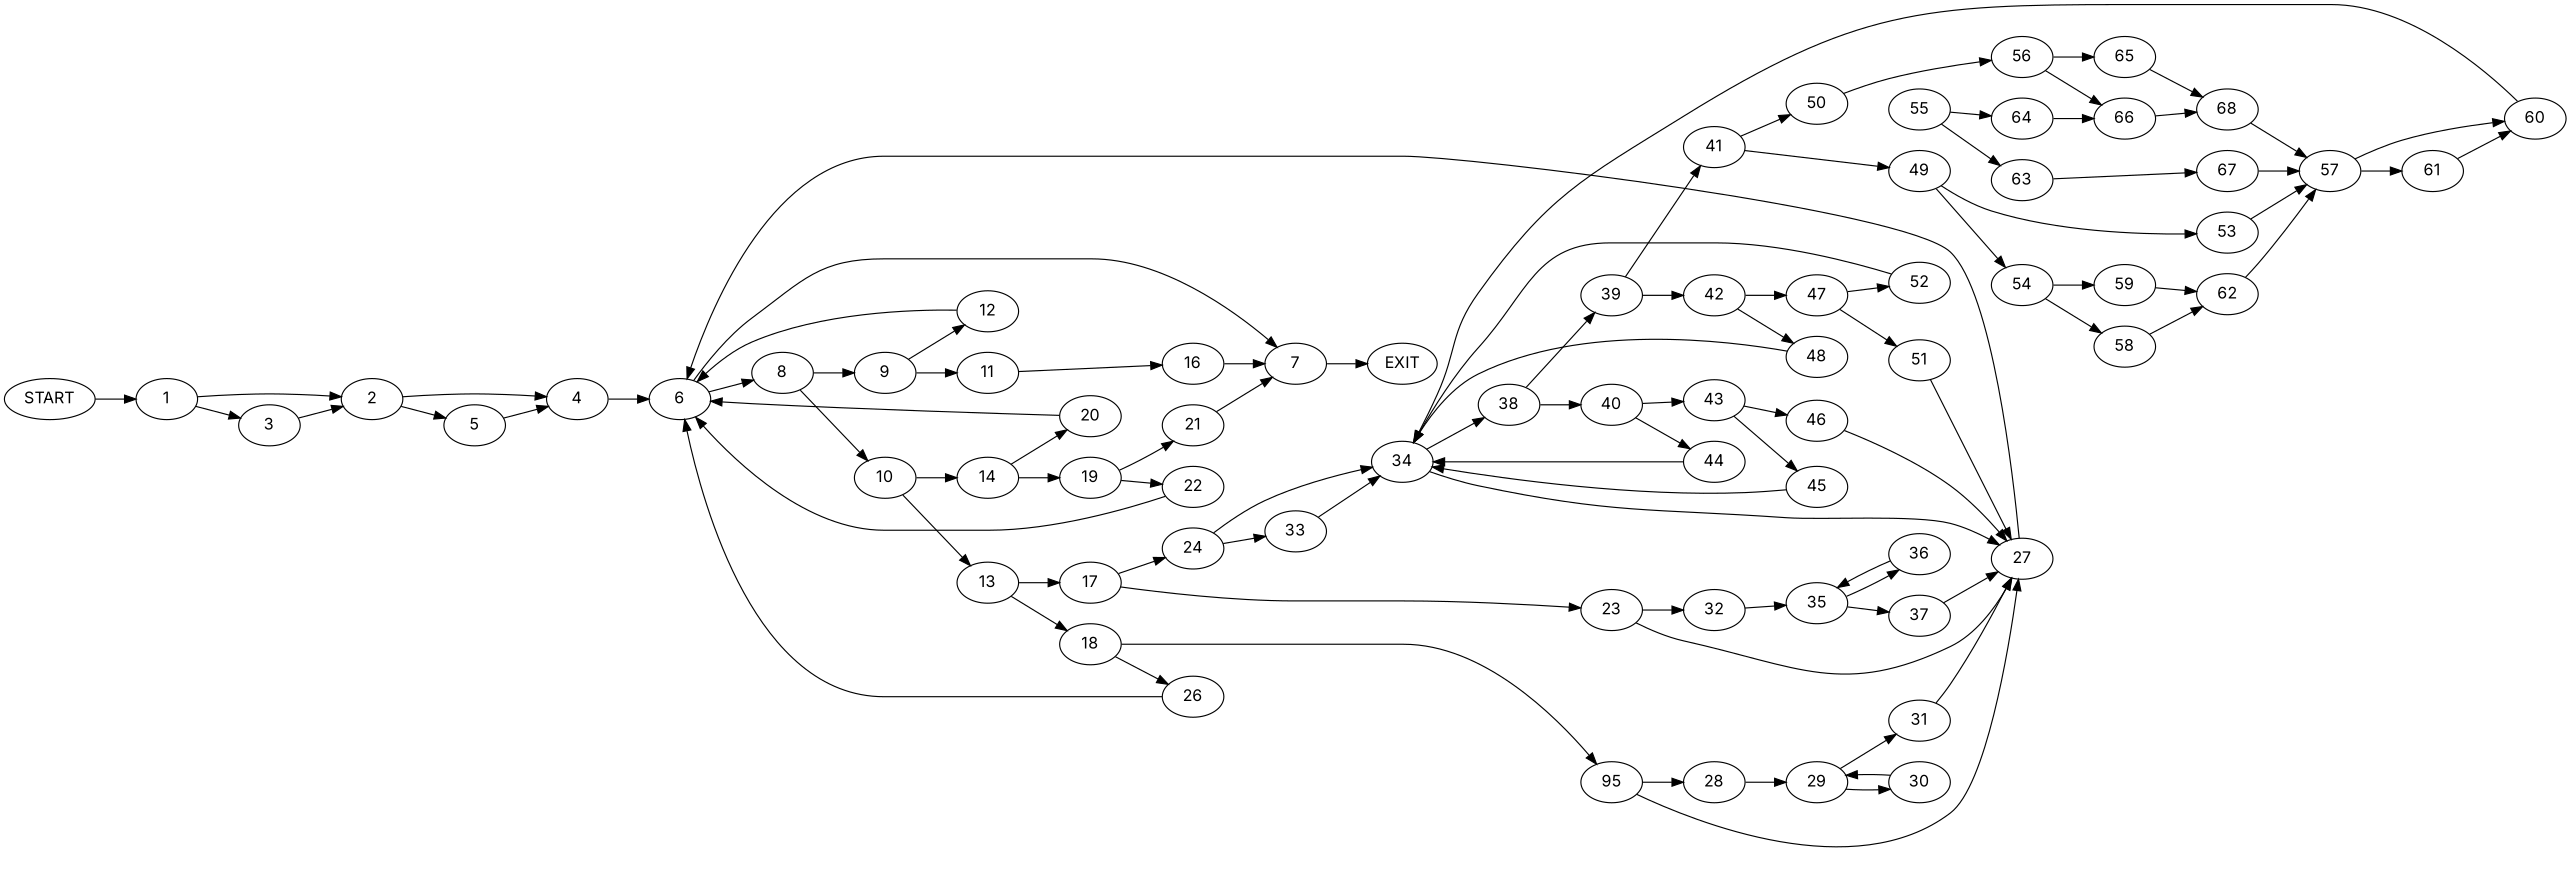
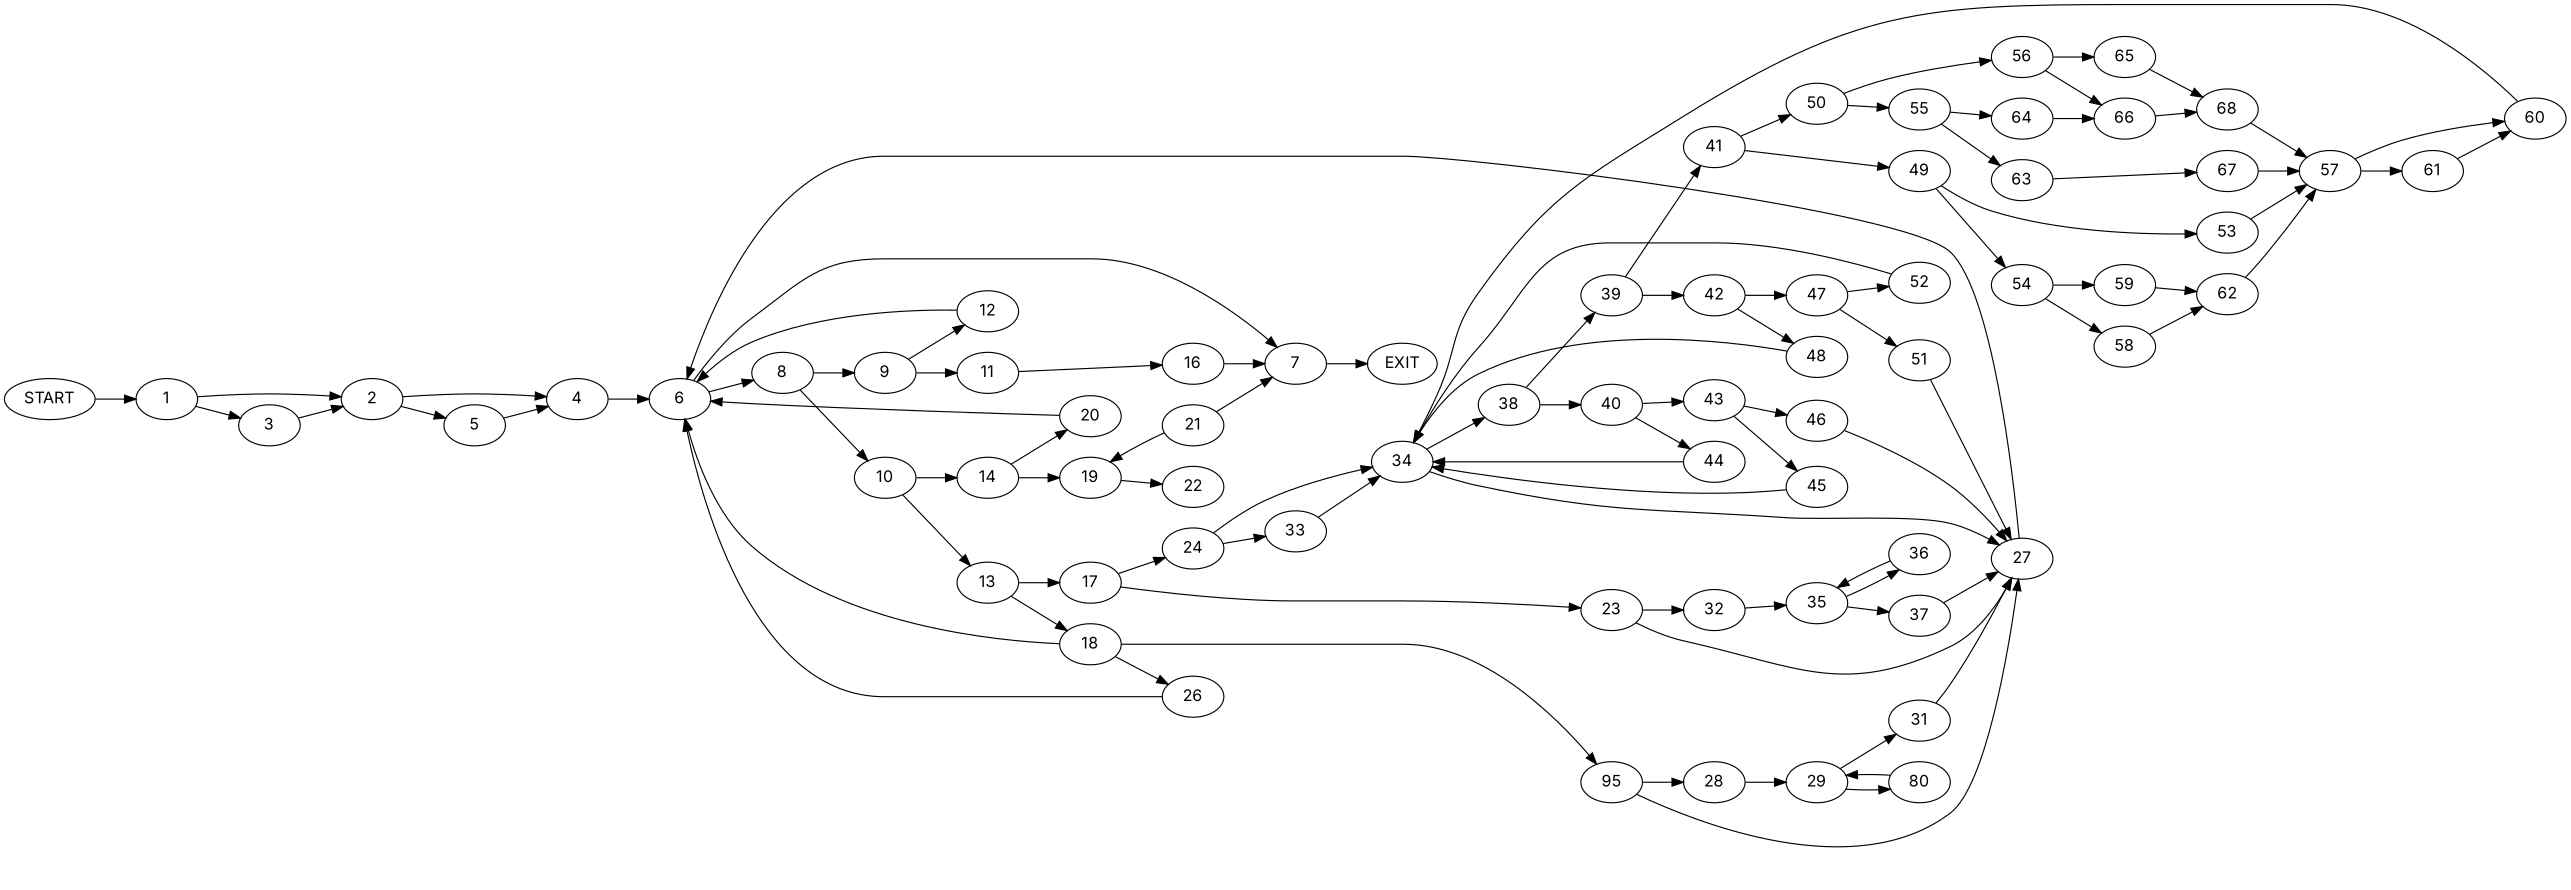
none -> (1862, 106)
(1142, 459) -> (1142, 444)
(919, 530) -> (835, 597)
(1920, 782) -> (1920, 782)
